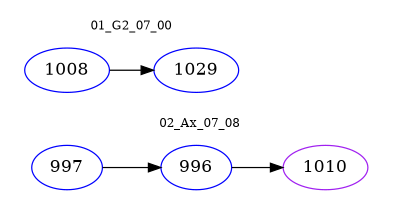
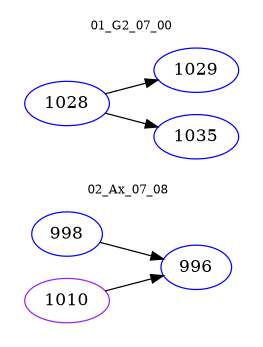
(67, 70) -> (67, 103)
none -> (196, 137)
(67, 168) -> (67, 234)
(251, 168) -> (128, 285)
